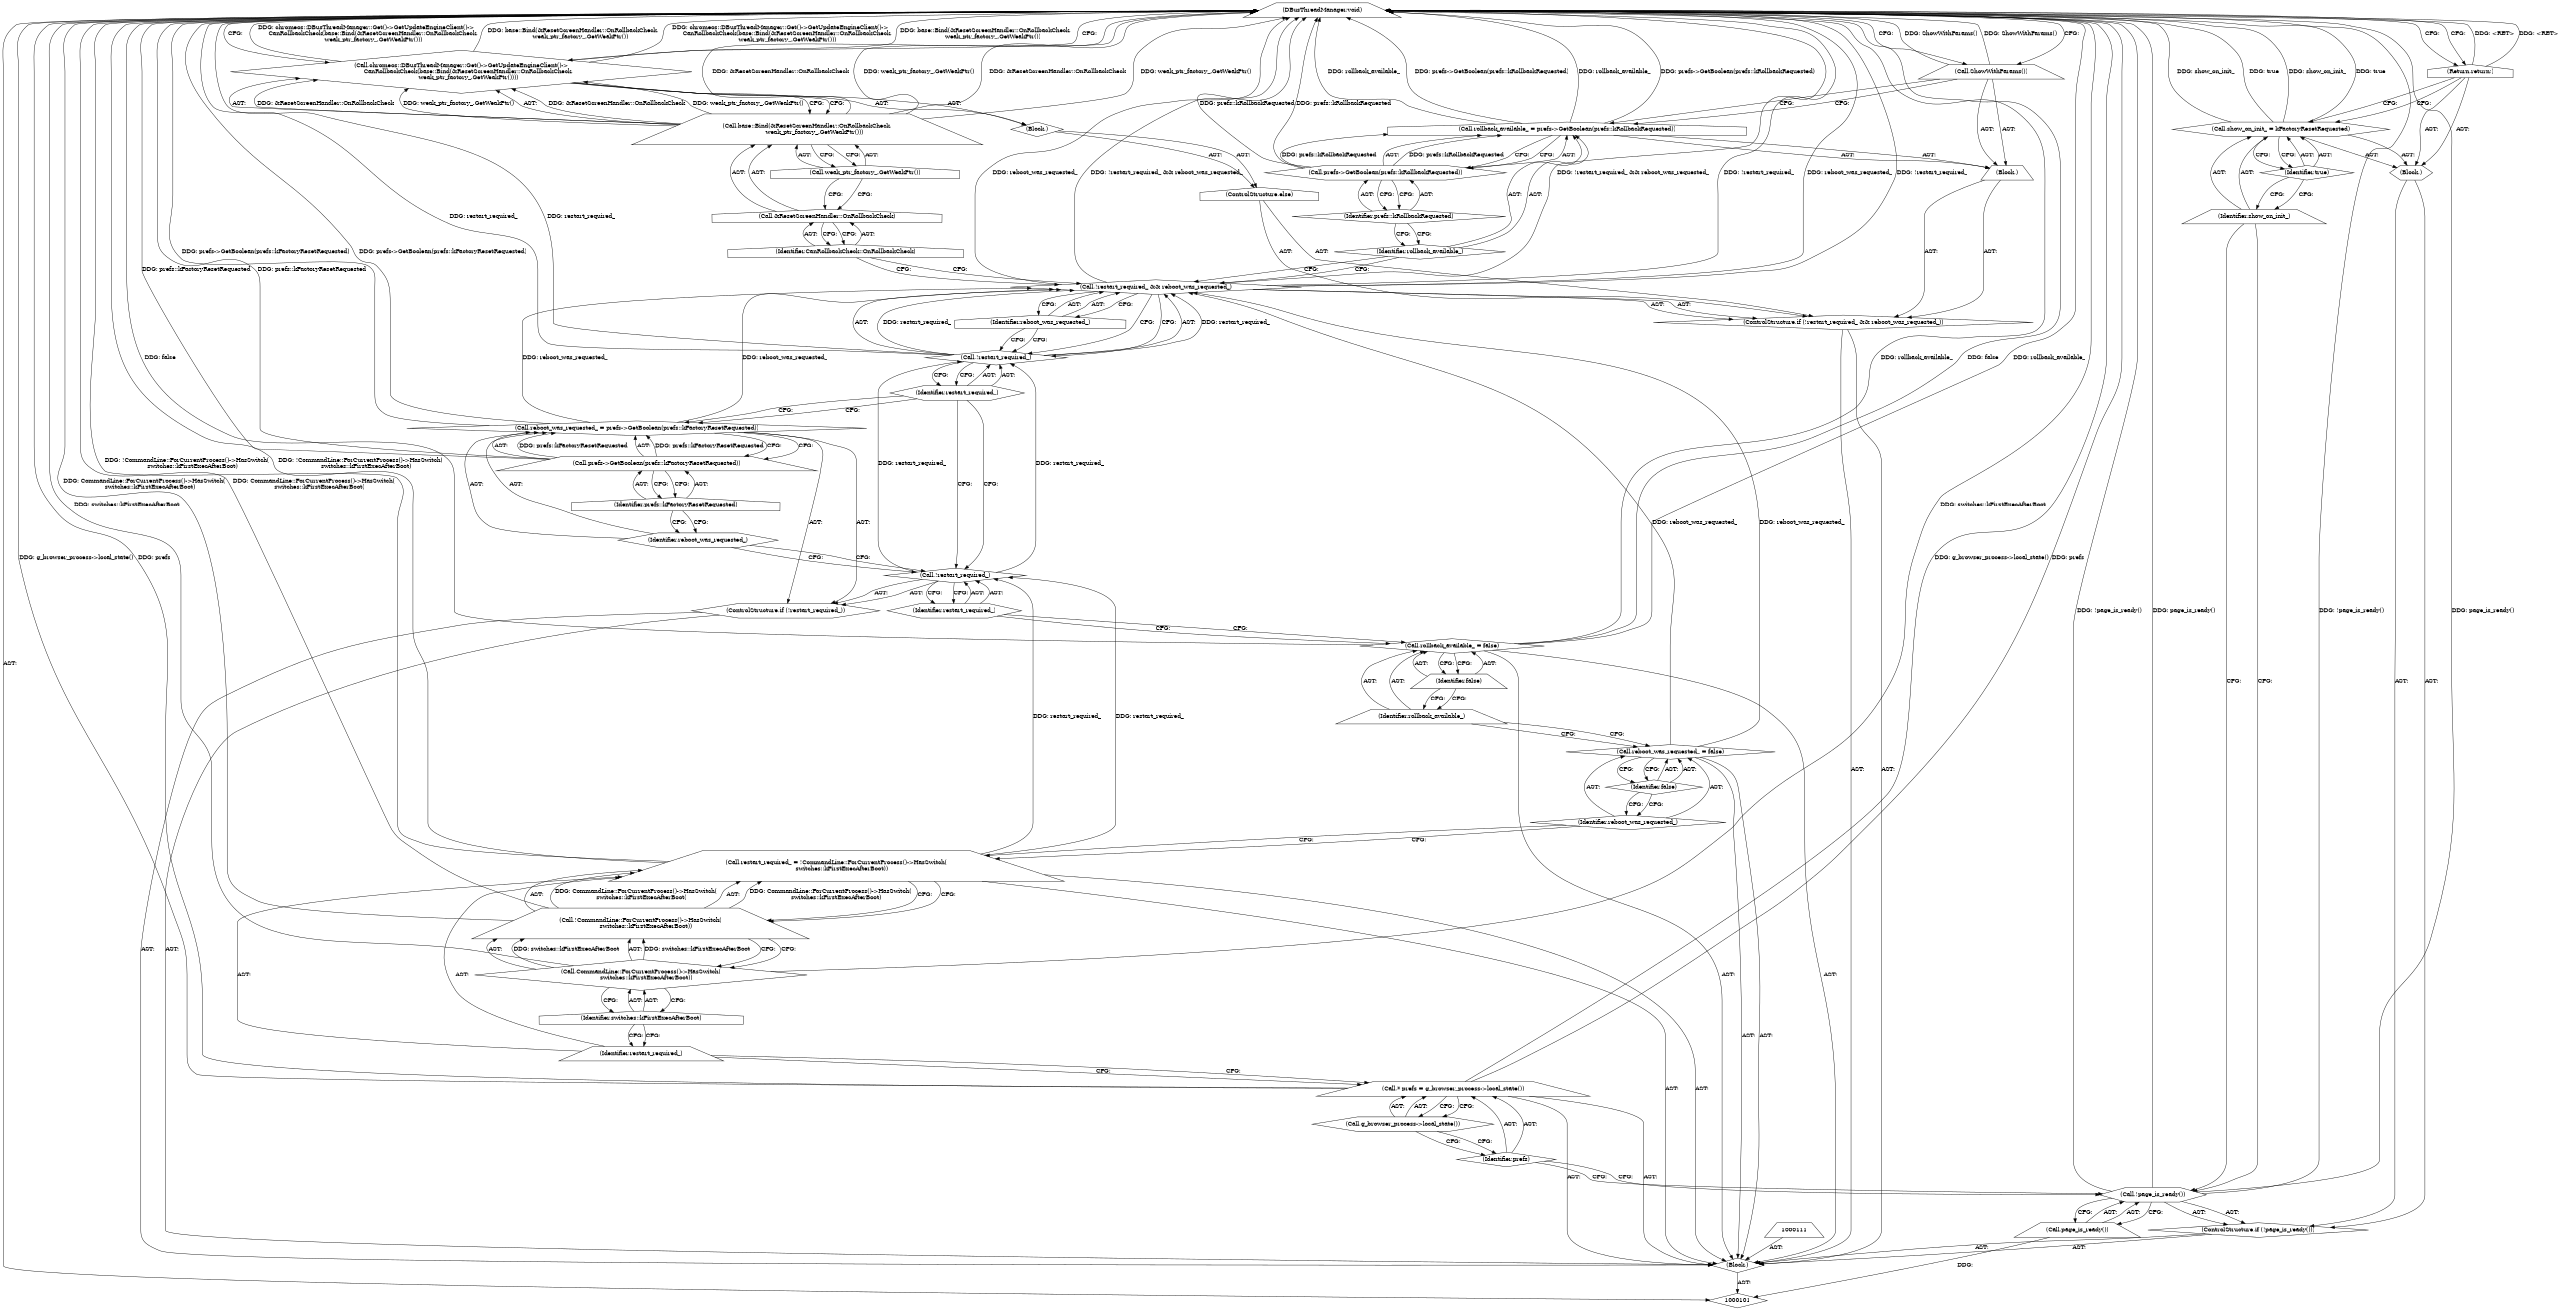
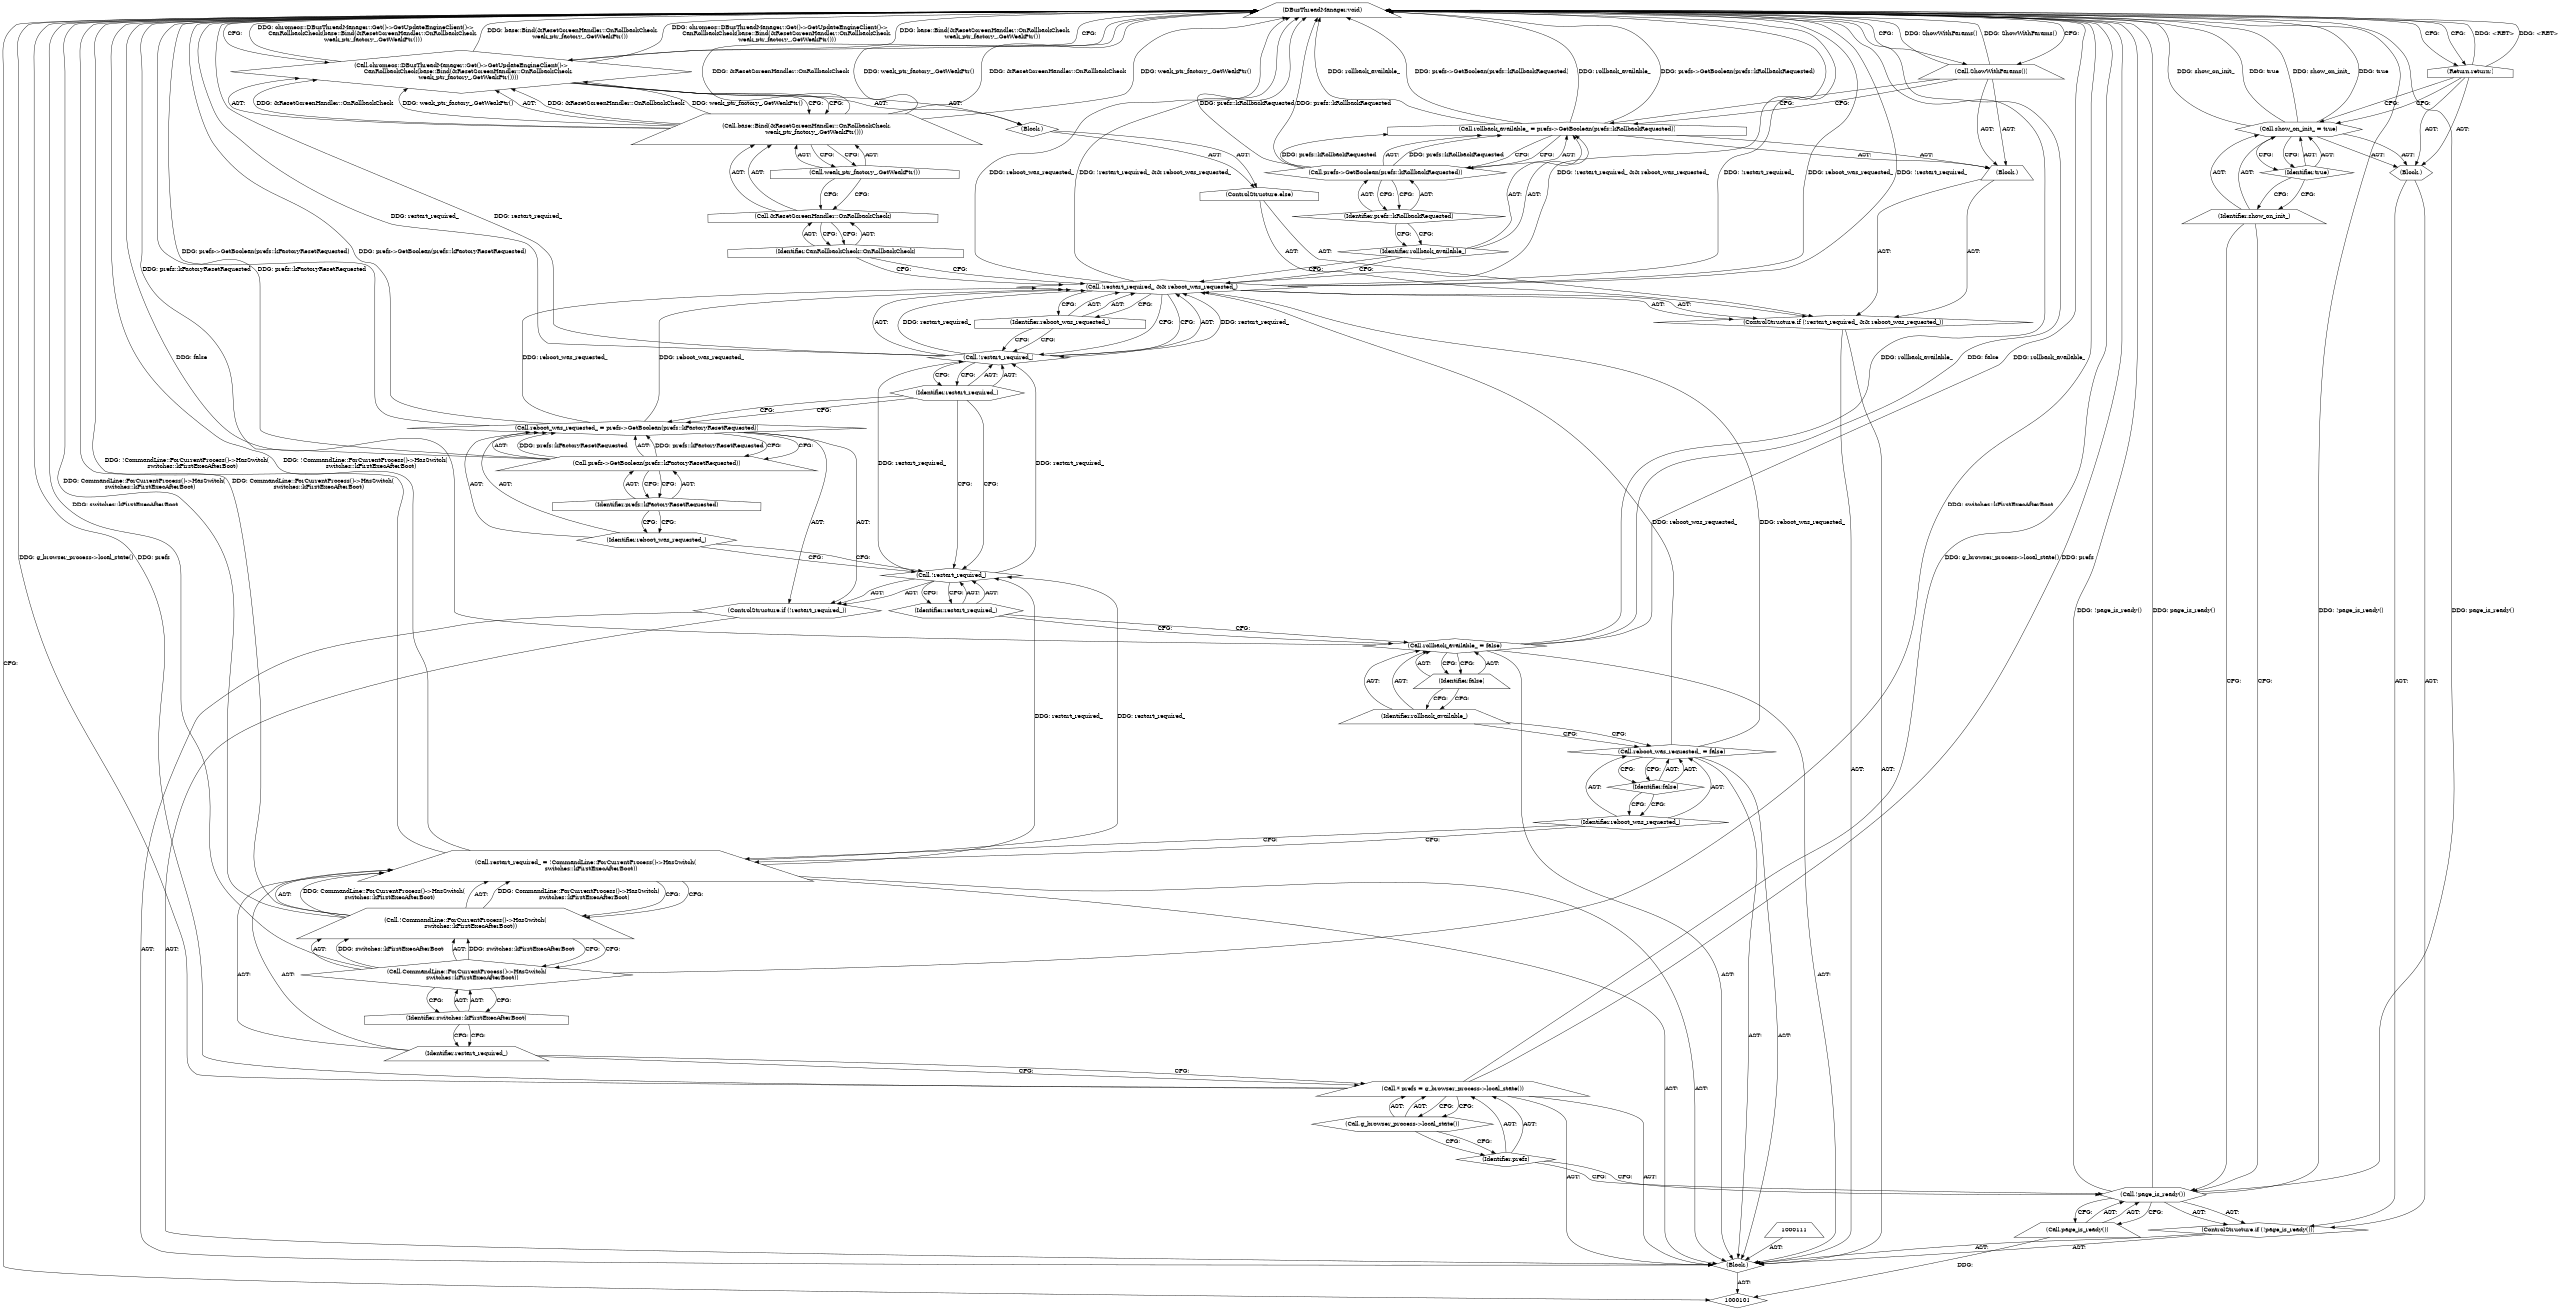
(2281, 129) -> (2299, 129)
(11, 664) -> (12, 664)
